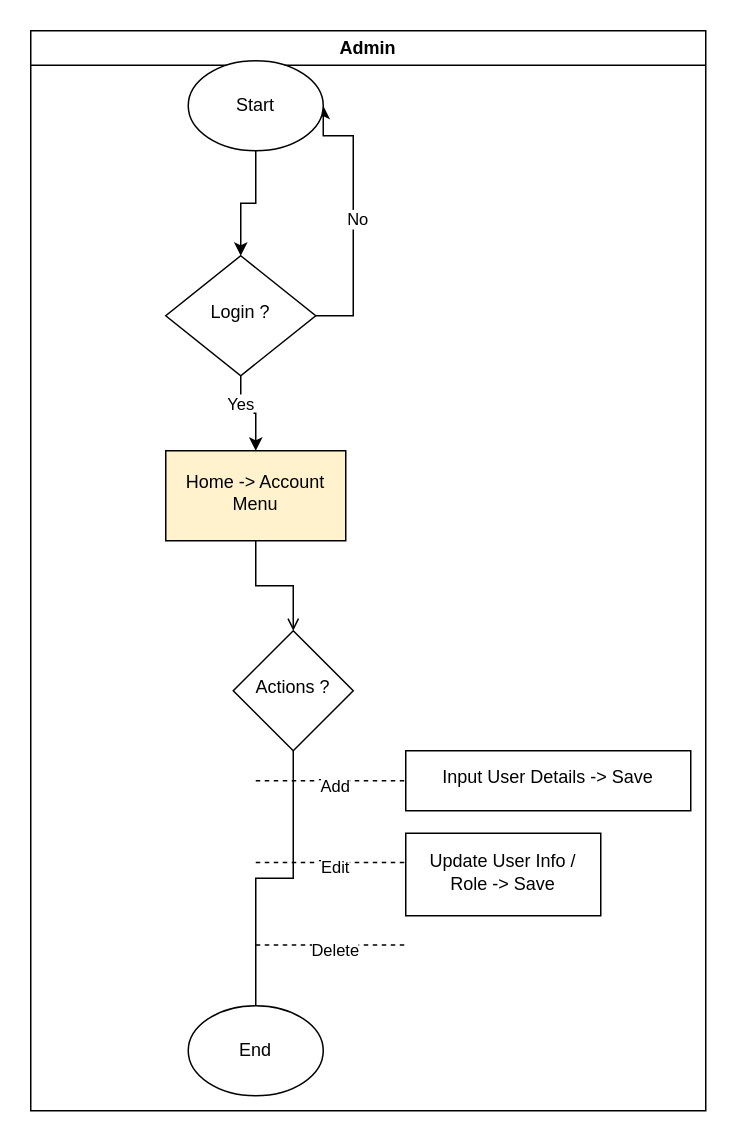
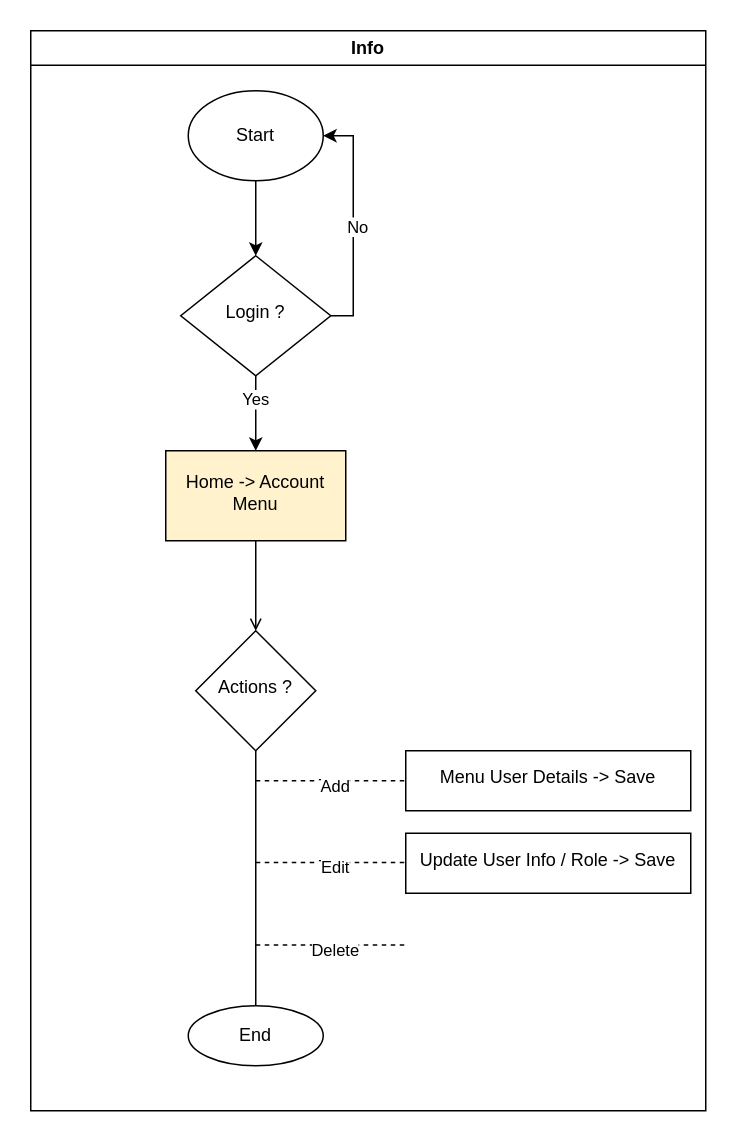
(368, 49) -> (368, 49)
(256, 106) -> (256, 136)
(241, 316) -> (256, 316)
(293, 691) -> (256, 691)
(548, 778) -> (548, 778)
(503, 875) -> (548, 863)
(256, 1051) -> (256, 1036)
